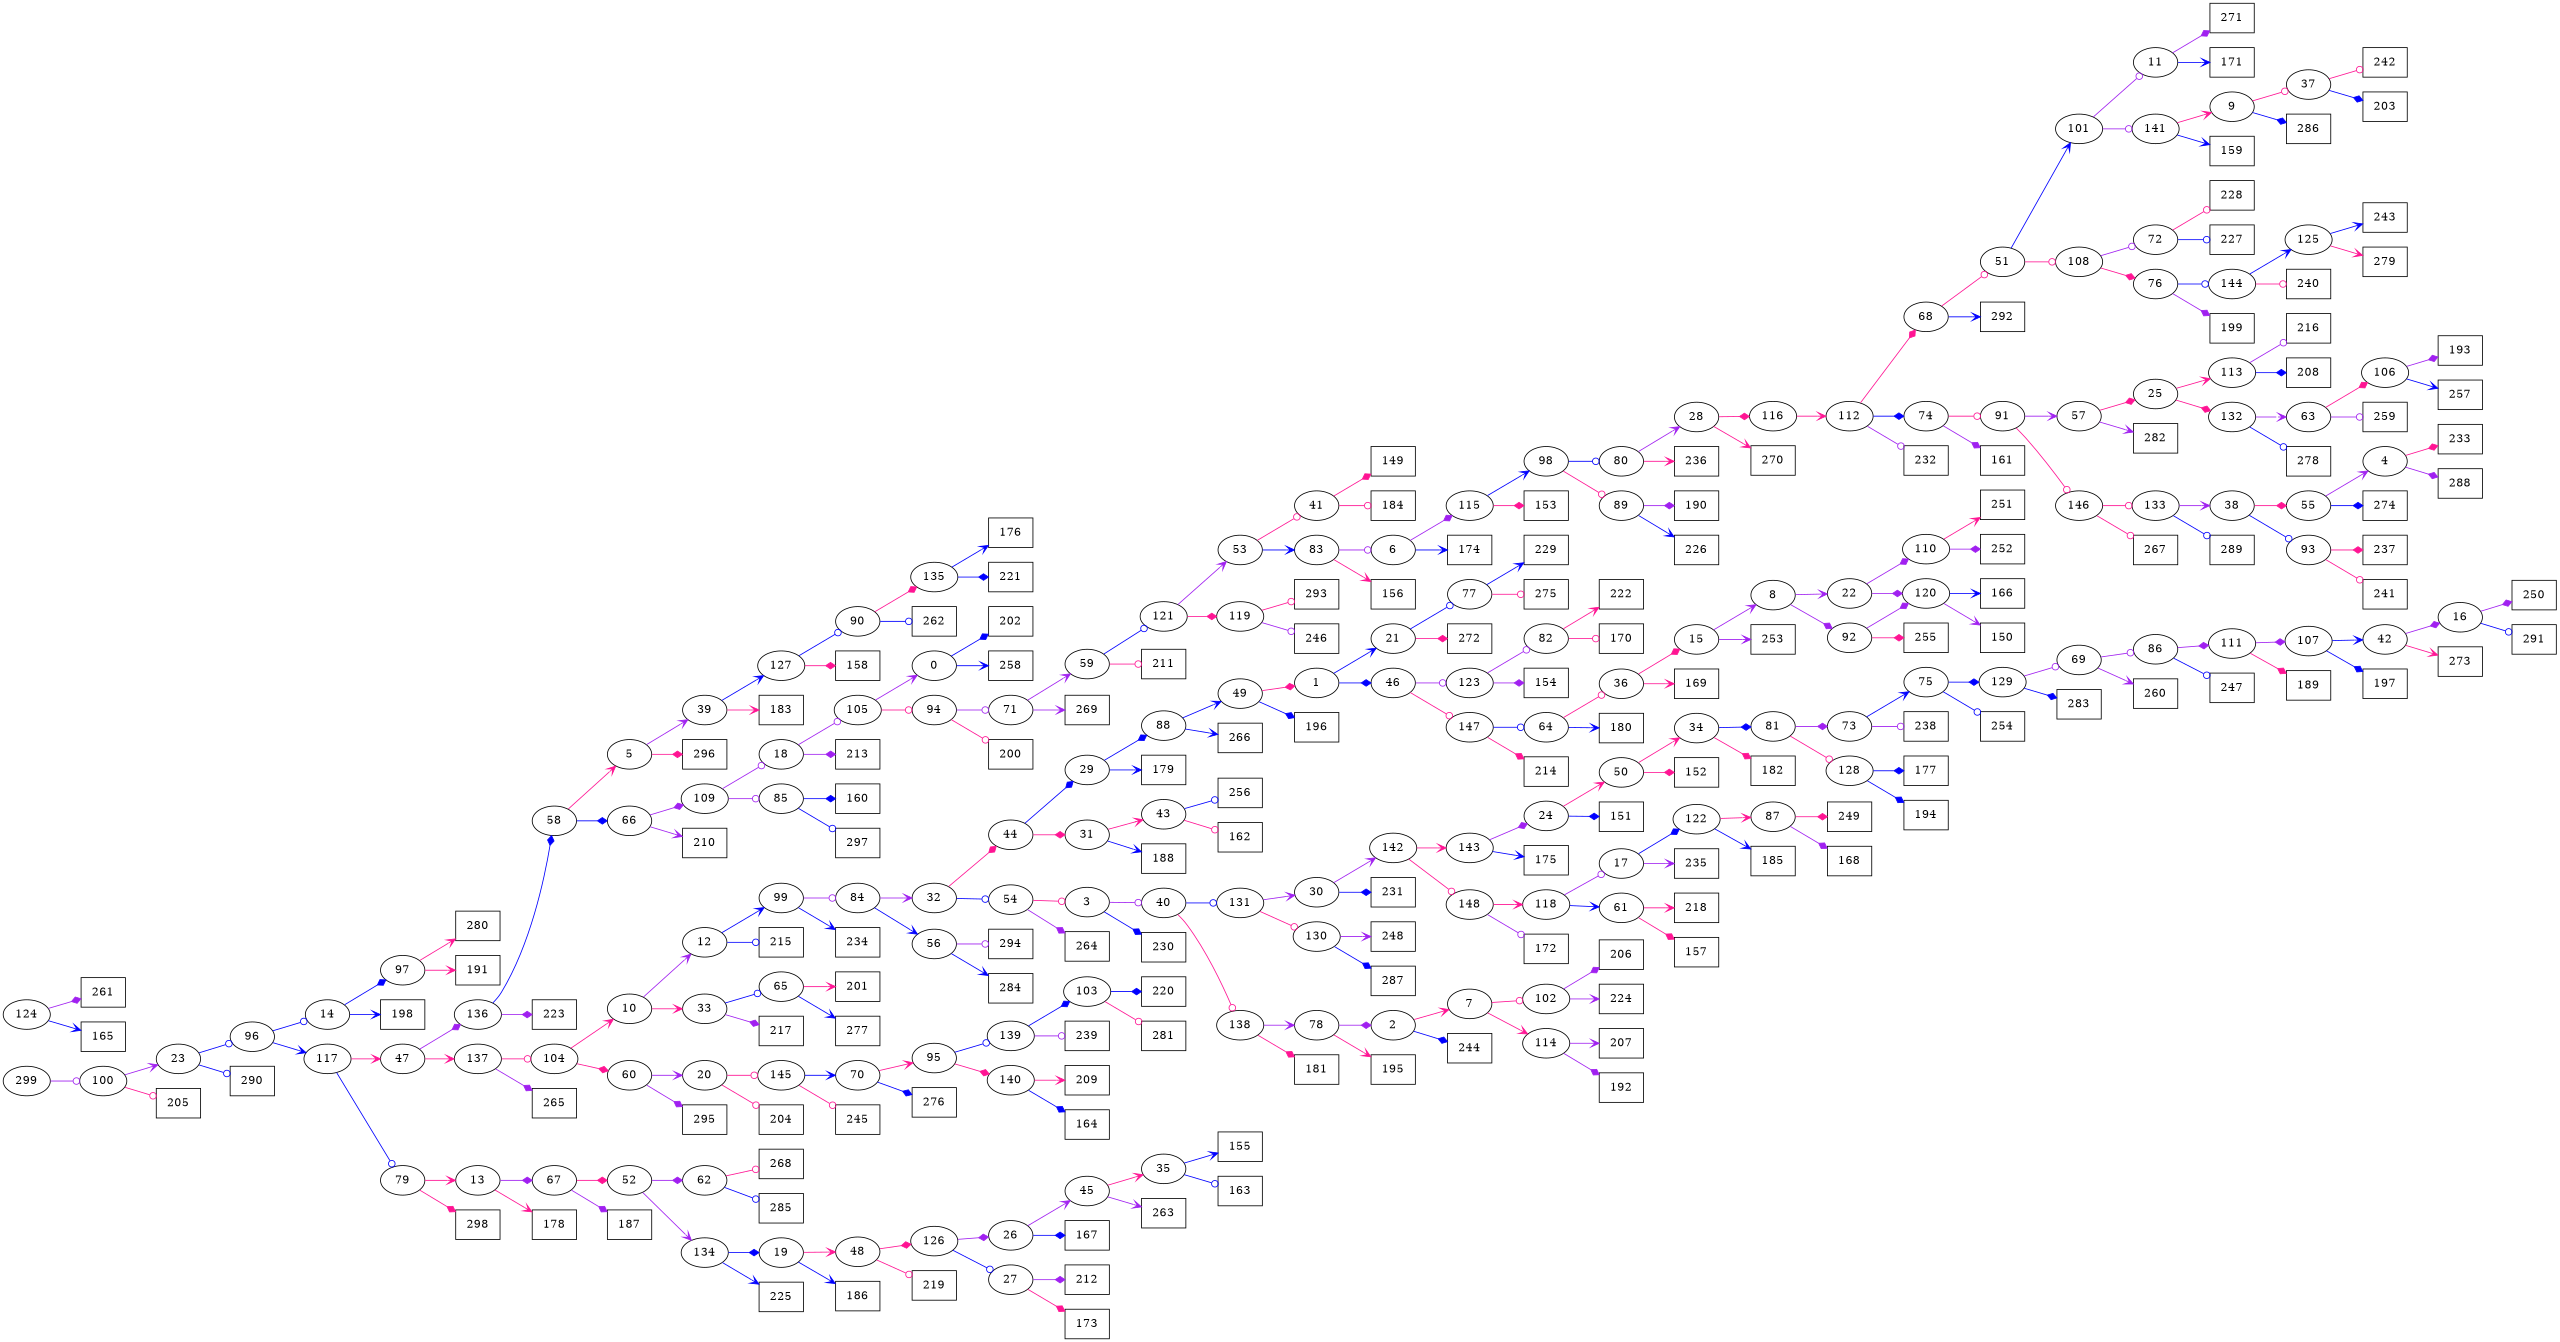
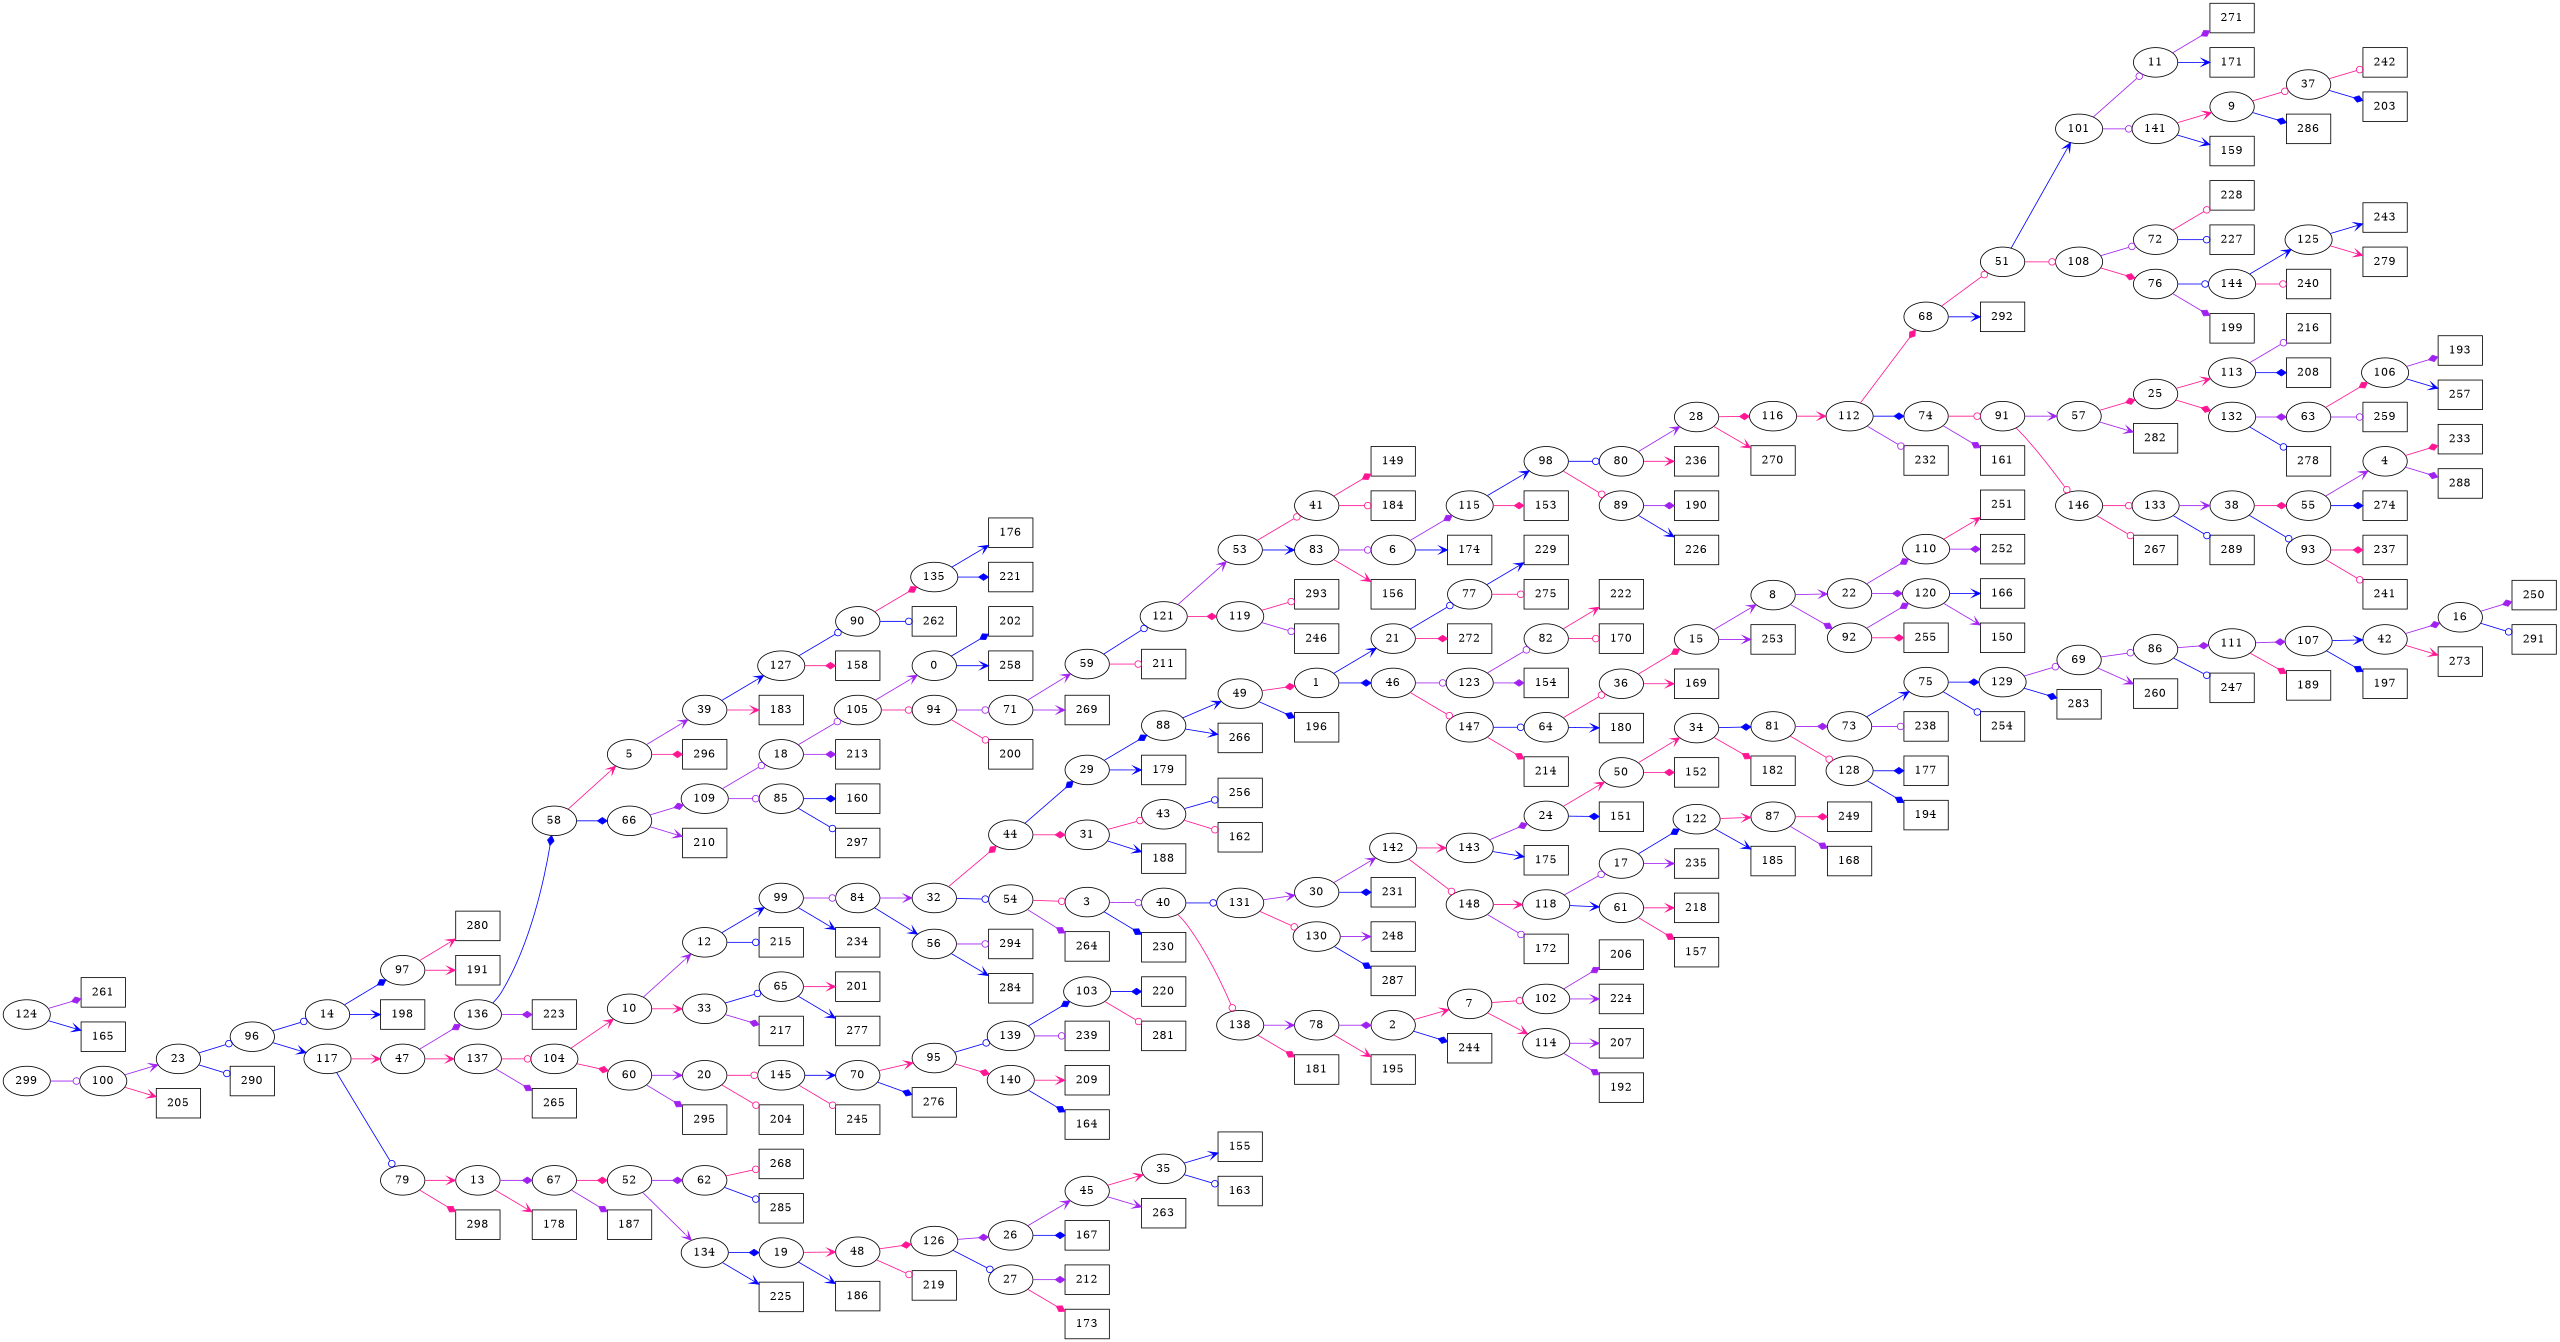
(2266, 417) -> (2266, 417)
(1122, 825) -> (1122, 825)
(137, 1091) -> (137, 1091)
